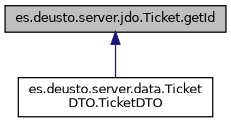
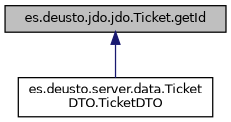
(116, 19) -> (116, 19)
